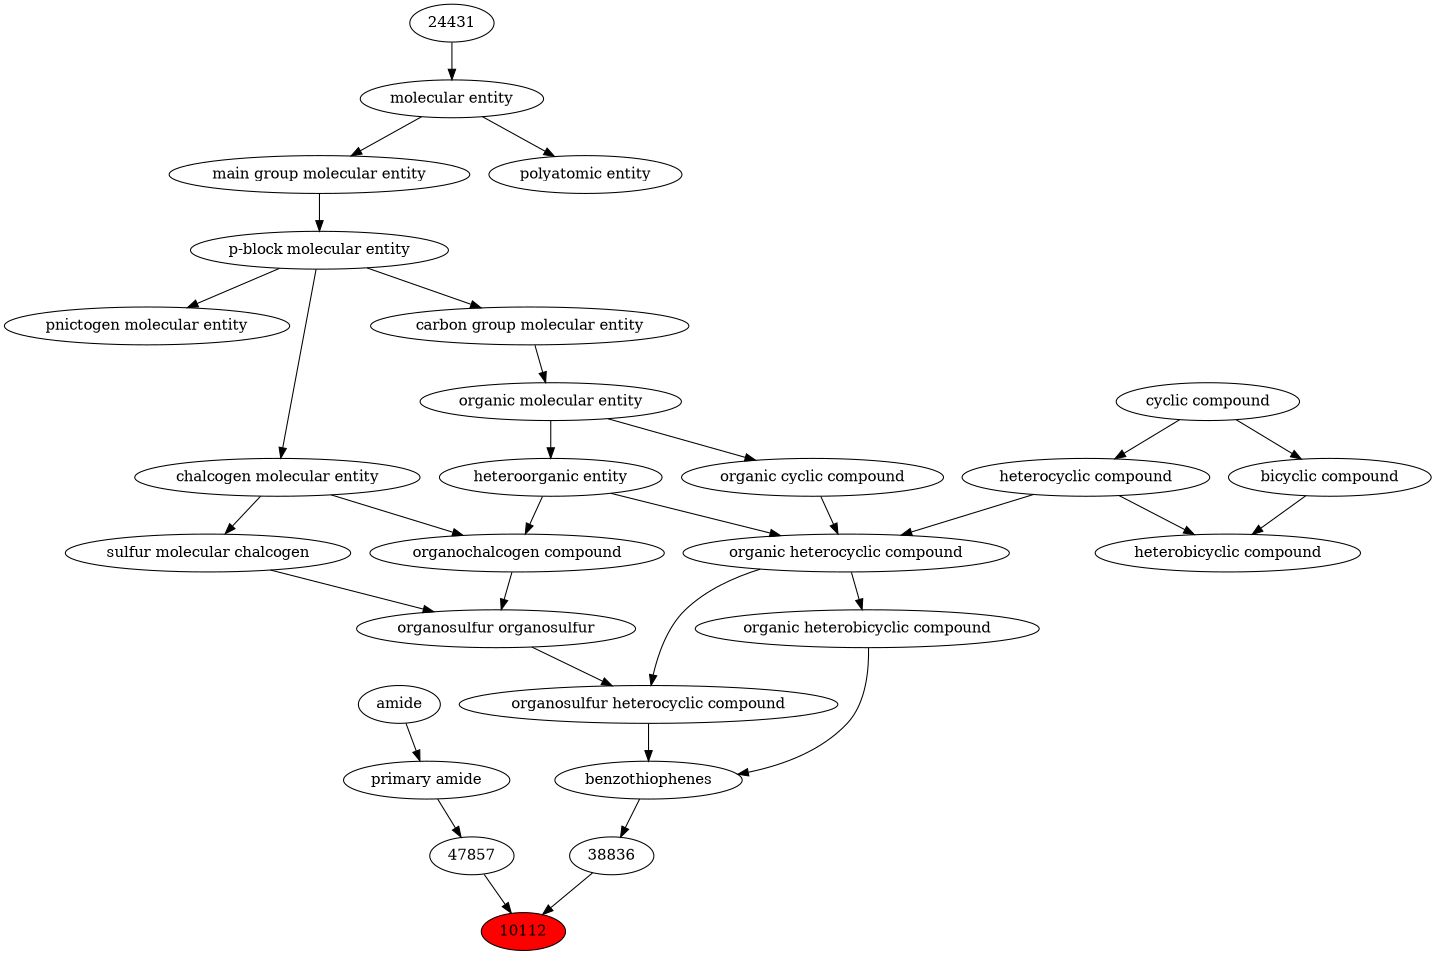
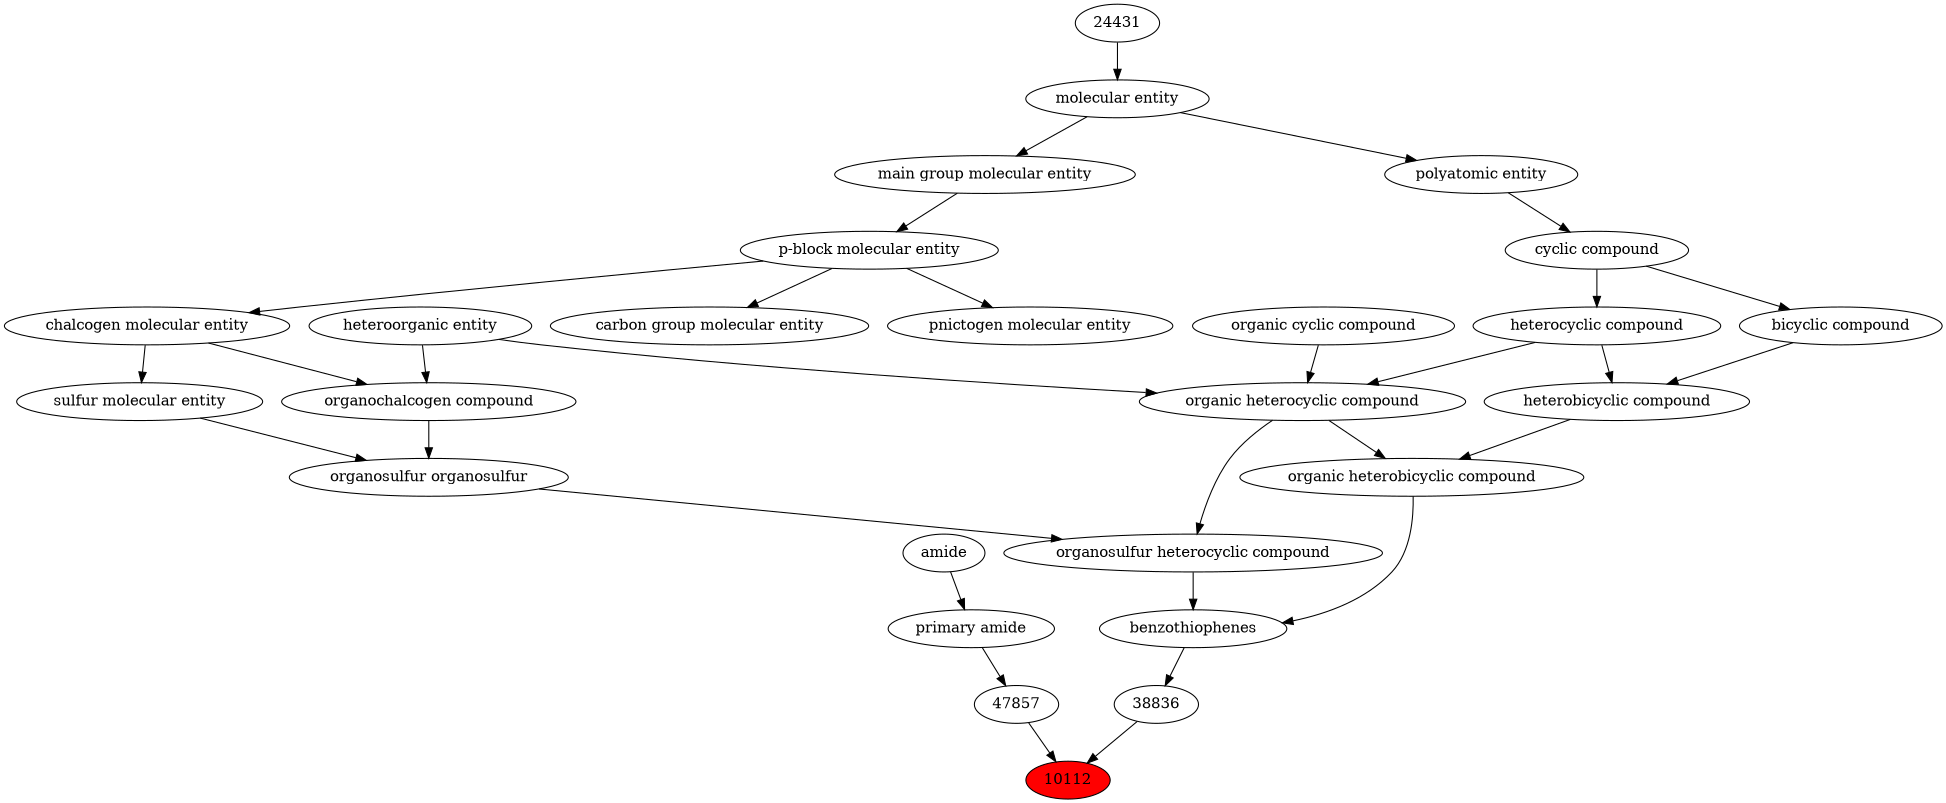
none -> (1535, 210)
(551, 402) -> none
none -> (1520, 437)
(208, 553) -> (140, 402)
